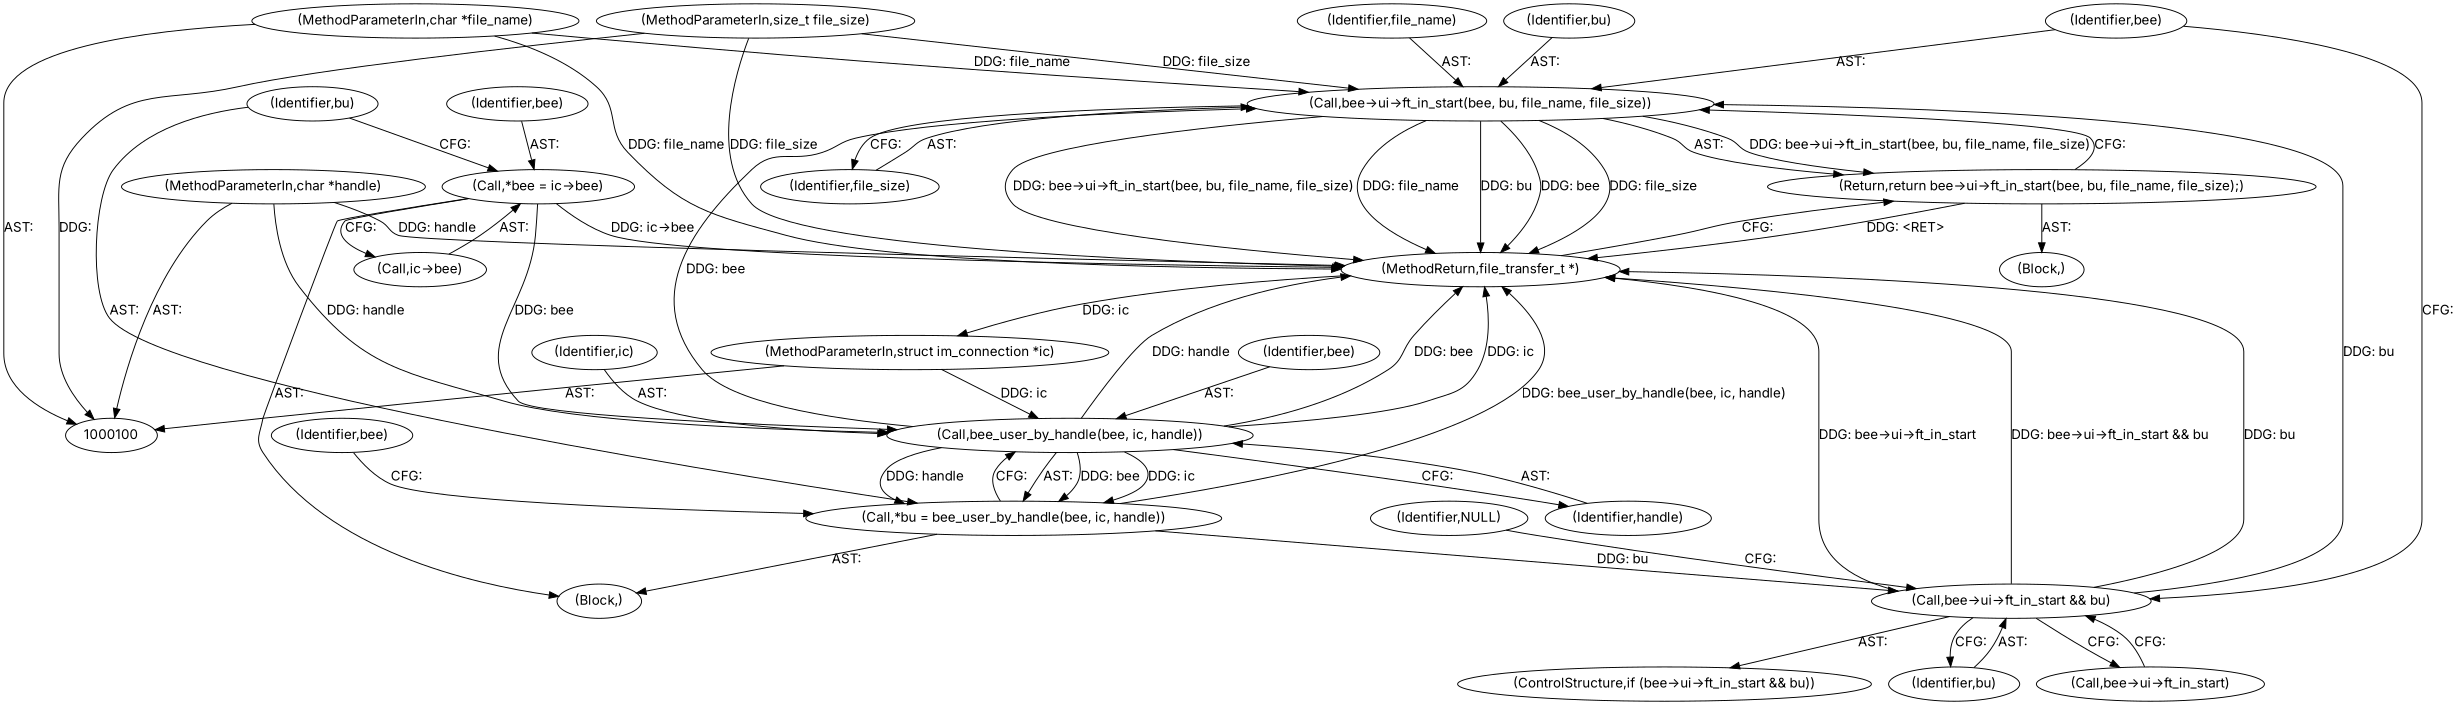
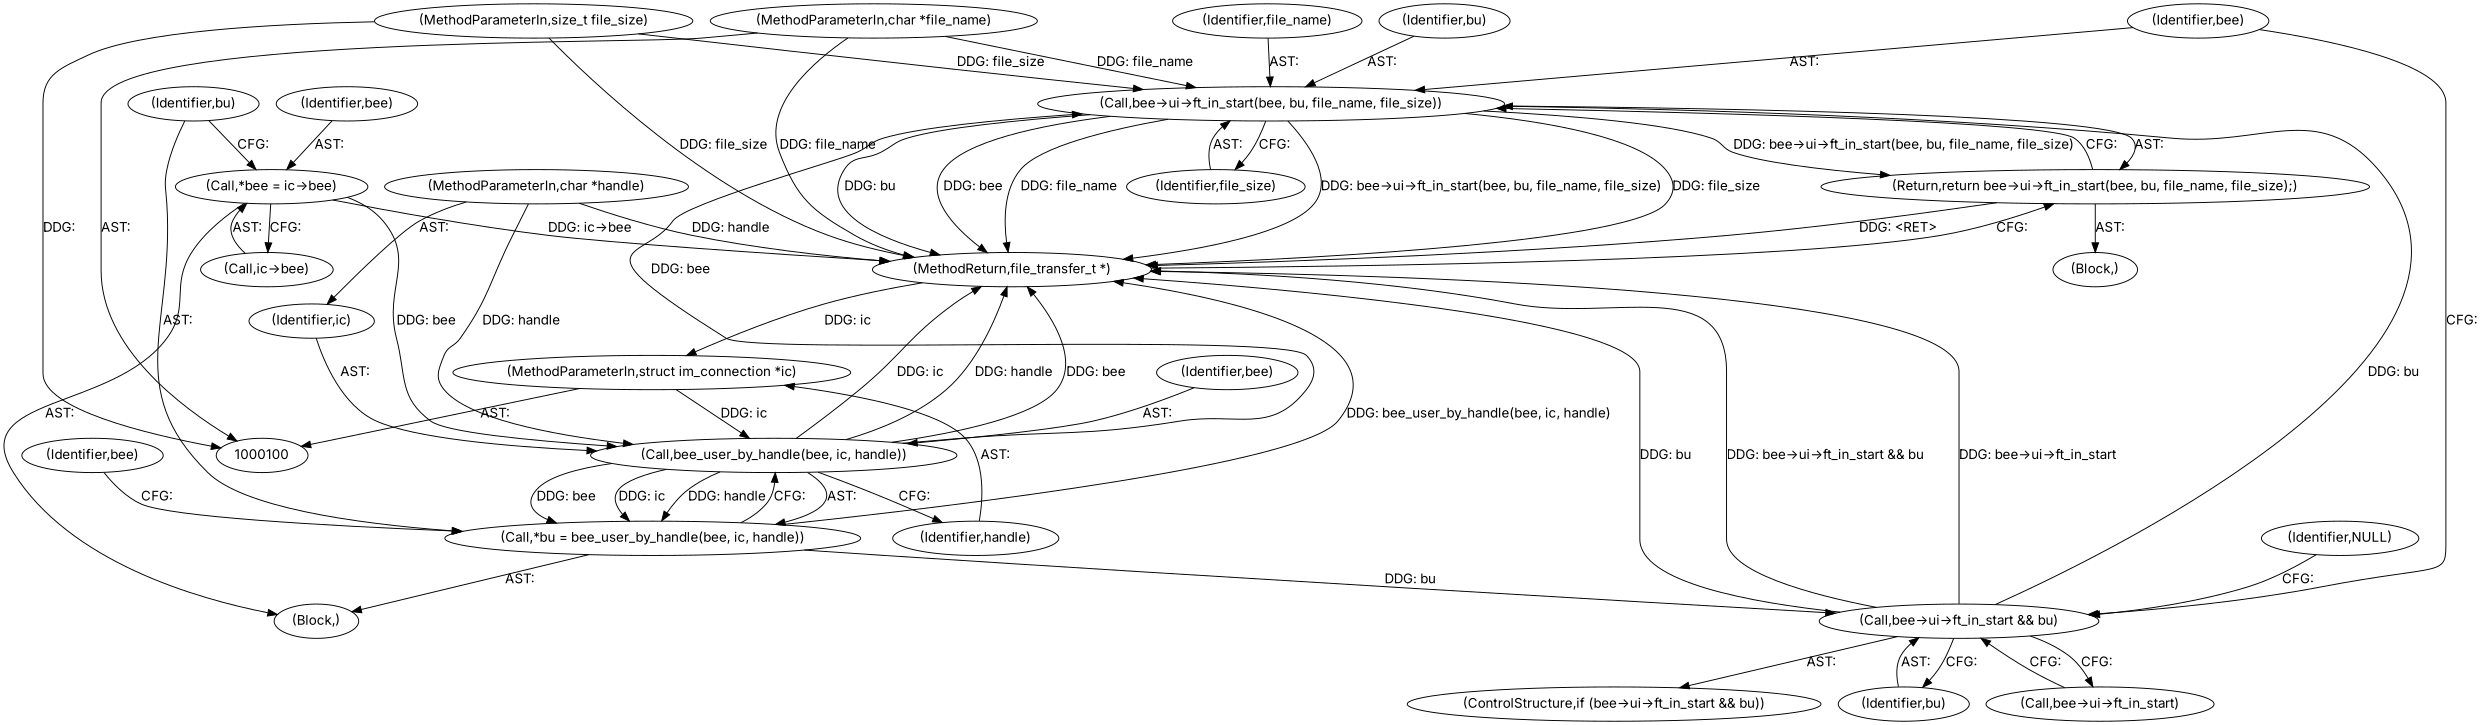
(156, 295) -> (400, 235)
(1417, 463) -> (925, 415)
